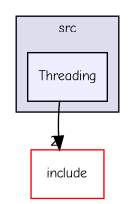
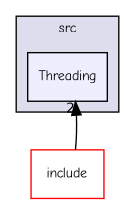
(58, 121) -> (77, 132)
